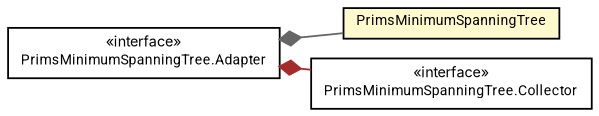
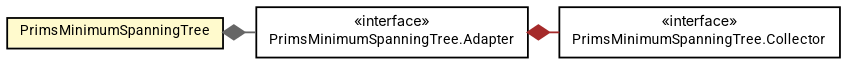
(322, 35) -> (250, 32)
